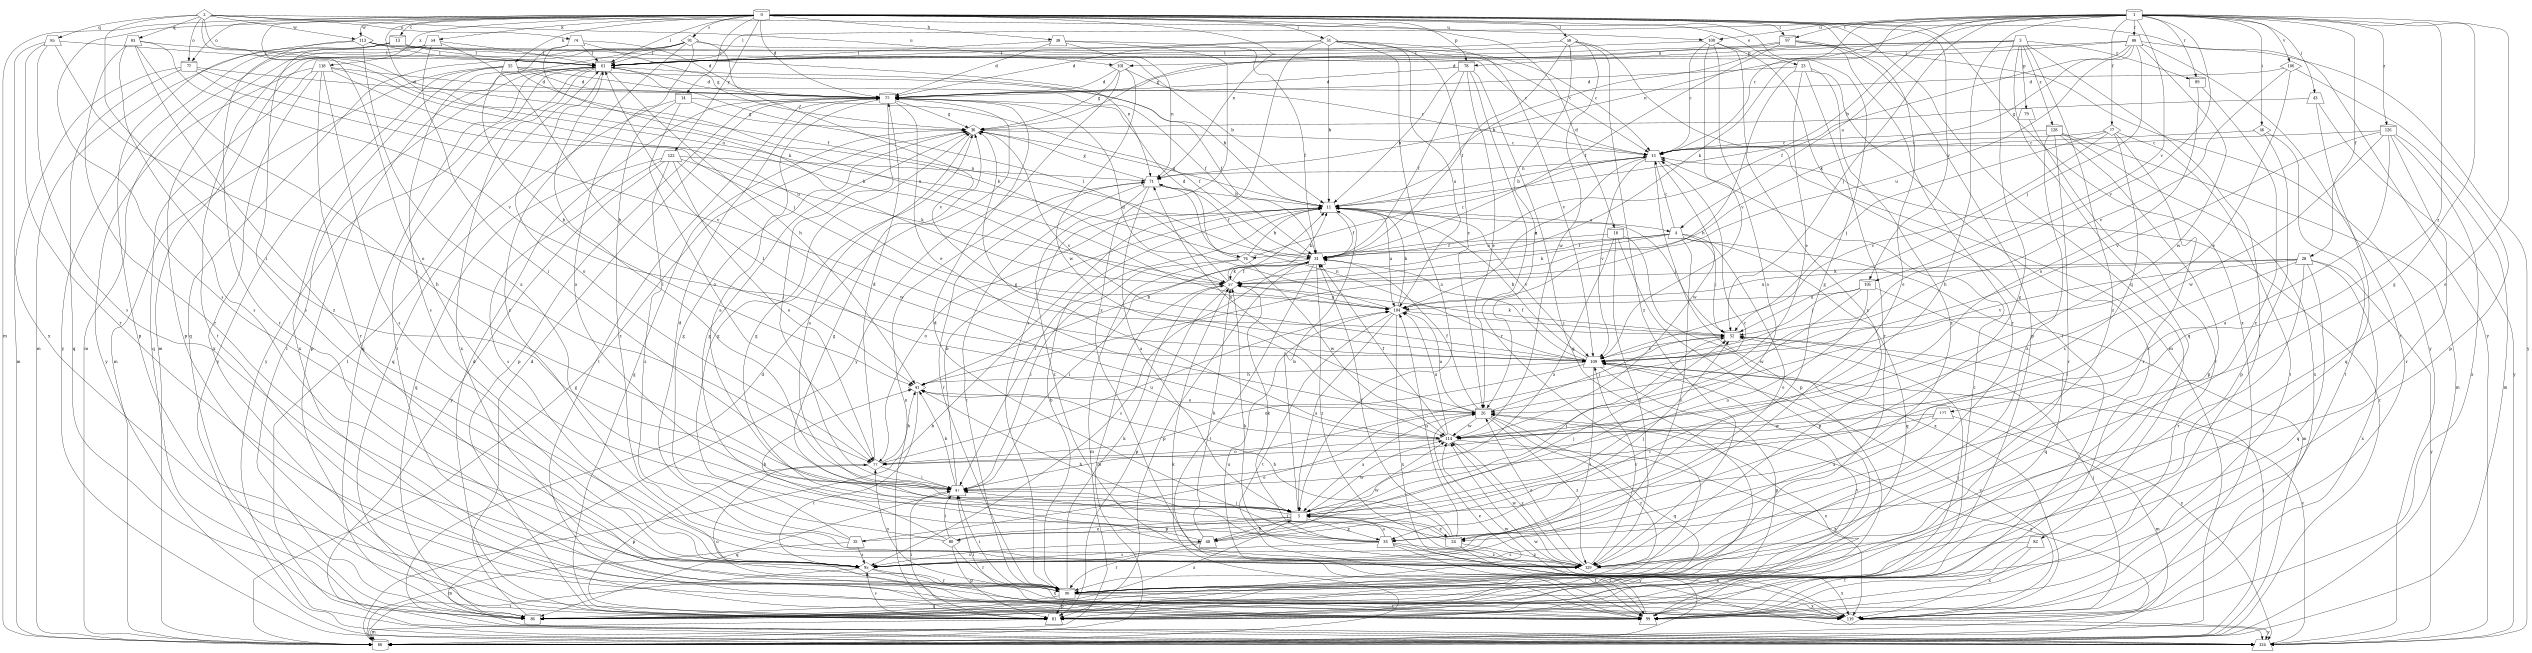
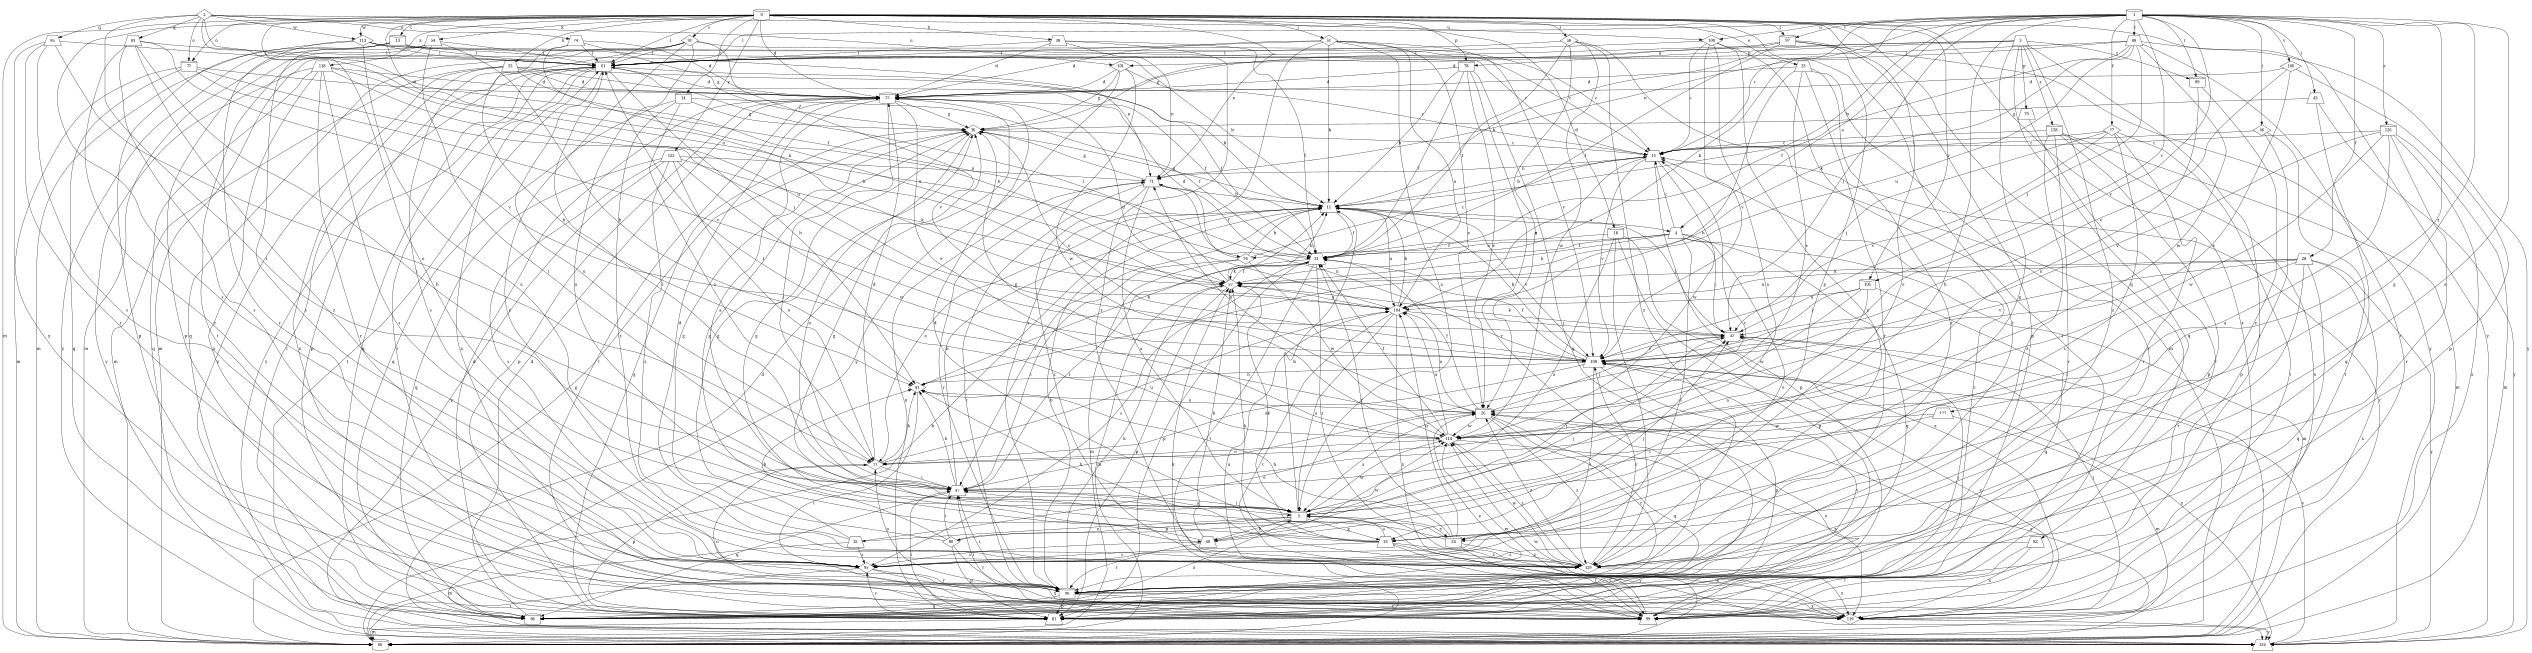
(1732, 336) -> (1732, 336)
(1628, 489) -> (1126, 498)
